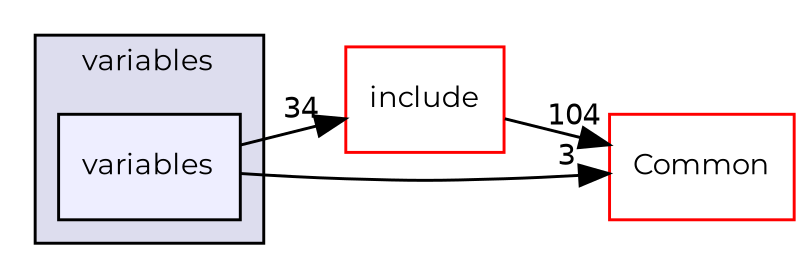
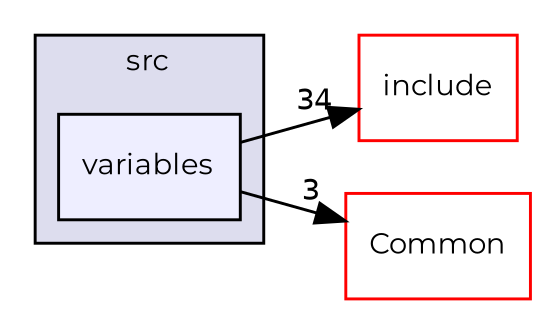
(149, 63) -> (149, 63)
(543, 128) -> none
